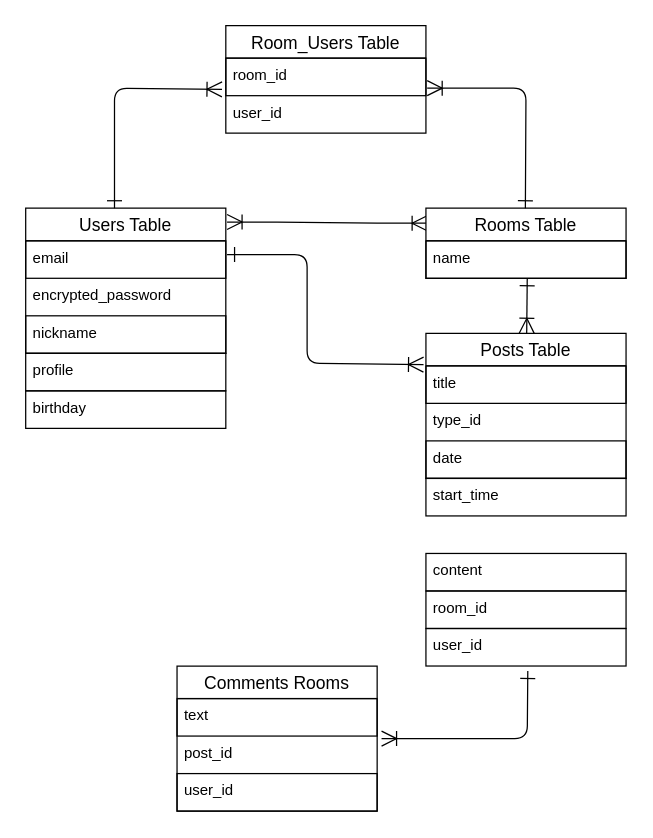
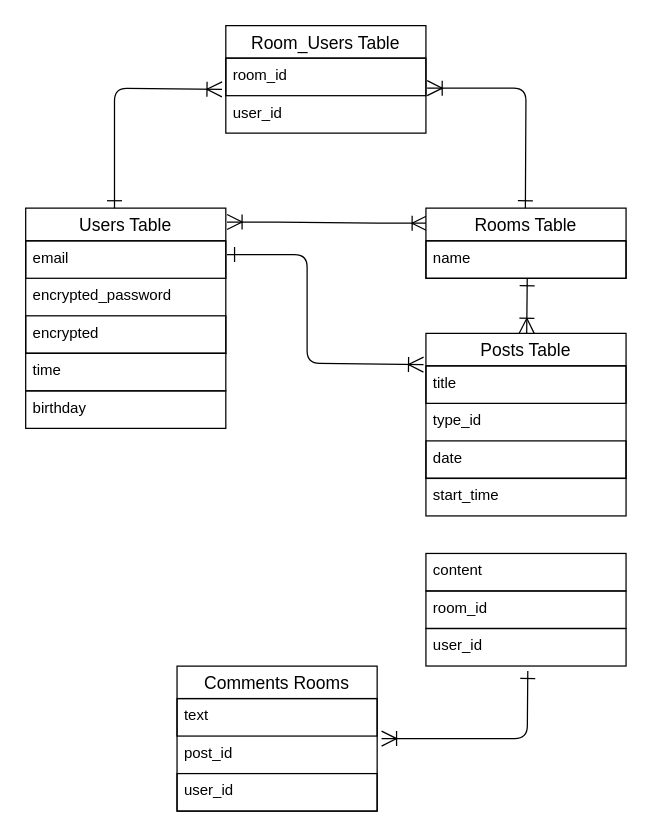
(64, 333) -> (70, 333)
(58, 370) -> (47, 370)
